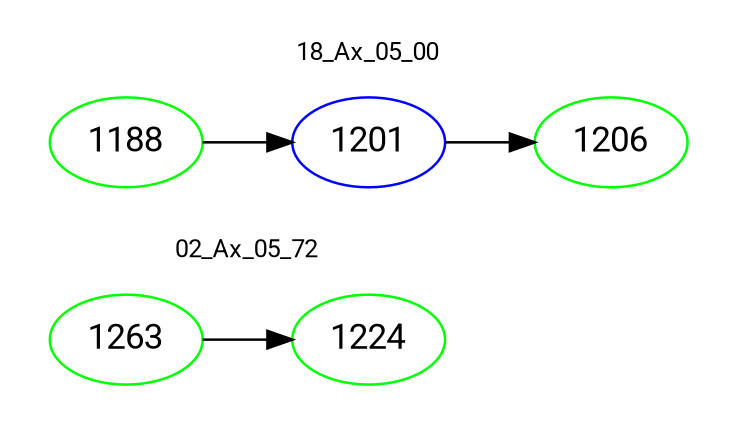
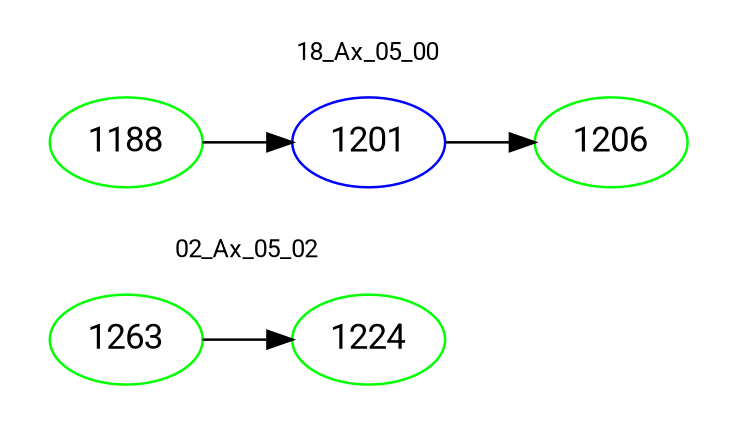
(247, 251) -> (247, 251)
